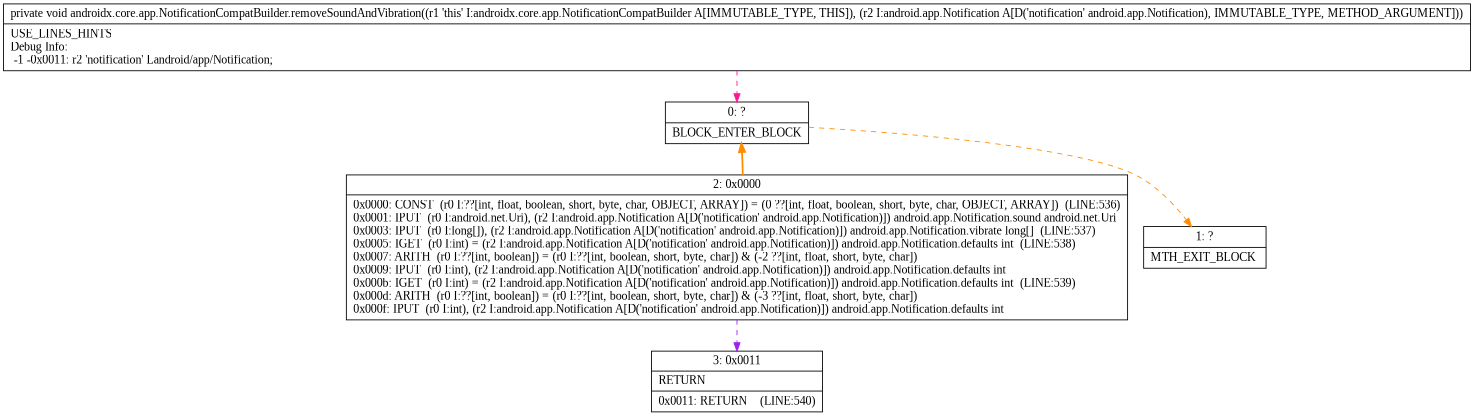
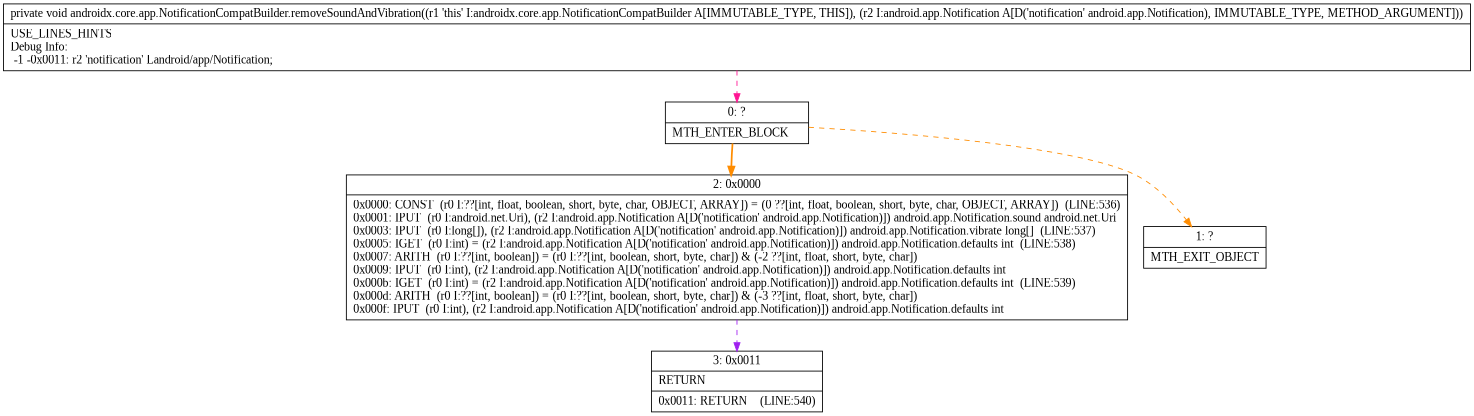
(737, 133) -> (730, 133)
(743, 164) -> (732, 155)
(1203, 257) -> (1205, 257)
